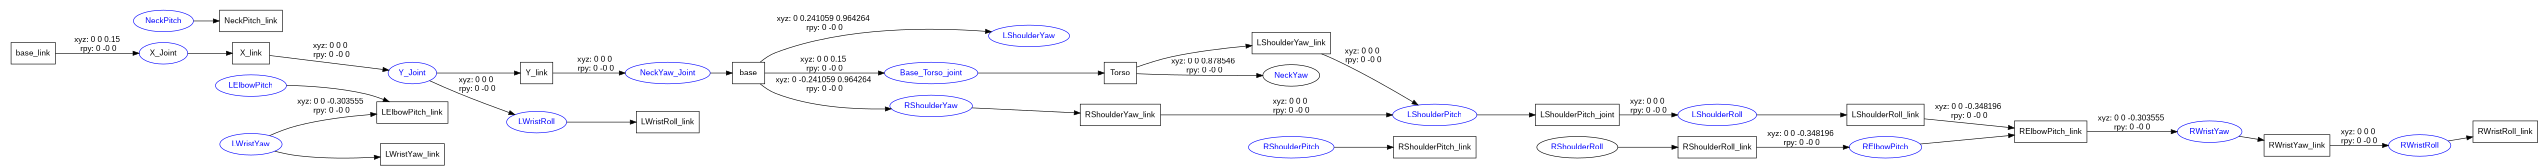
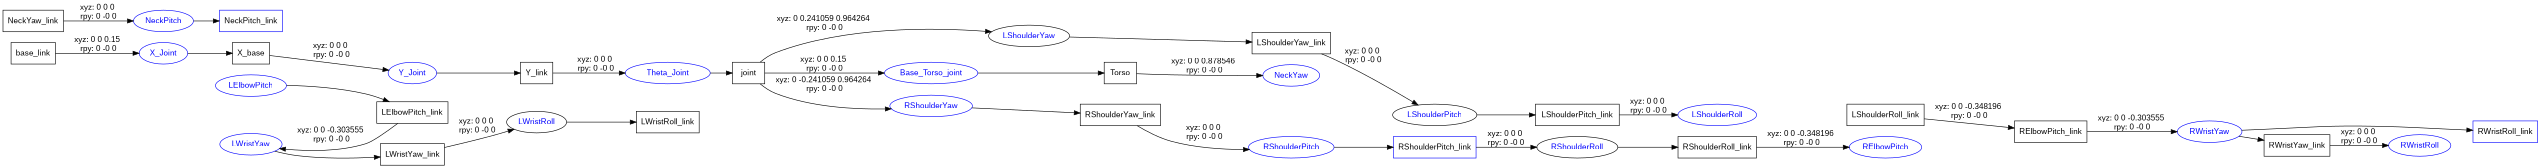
none -> (33, 21)
(251, 21) -> (251, 21)
(1029, 36) -> (1029, 36)
(163, 53) -> (163, 53)
(251, 53) -> (251, 53)
(1190, 53) -> (1158, 39)
(668, 73) -> (668, 73)
(749, 73) -> (749, 73)
(1291, 75) -> (1291, 75)
(469, 97) -> (476, 140)
(1274, 115) -> (1188, 145)
(1435, 115) -> (1435, 115)
(1577, 115) -> (1577, 115)
(1799, 115) -> none
(319, 121) -> (345, 148)
(537, 122) -> (537, 122)
(2505, 132) -> (2505, 132)
(2458, 139) -> (2354, 126)
(1964, 140) -> none
(1435, 147) -> (1435, 147)
none -> (1503, 147)
